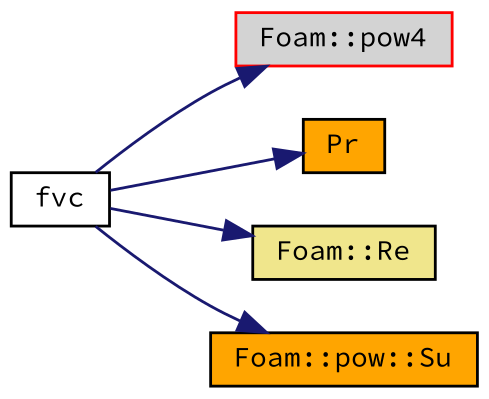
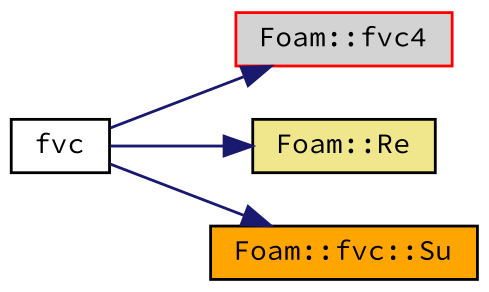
(344, 39) -> (344, 39)
(344, 146) -> none
(344, 359) -> (344, 253)
